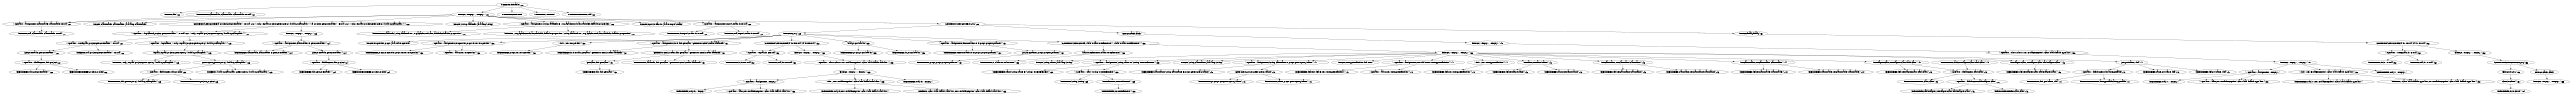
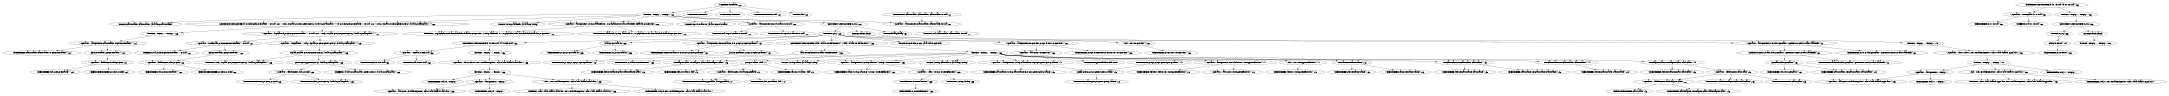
(2067, 38) -> none
(1799, 67) -> (1815, 67)
(1966, 67) -> (1731, 76)
(1239, 77) -> (1128, 67)
